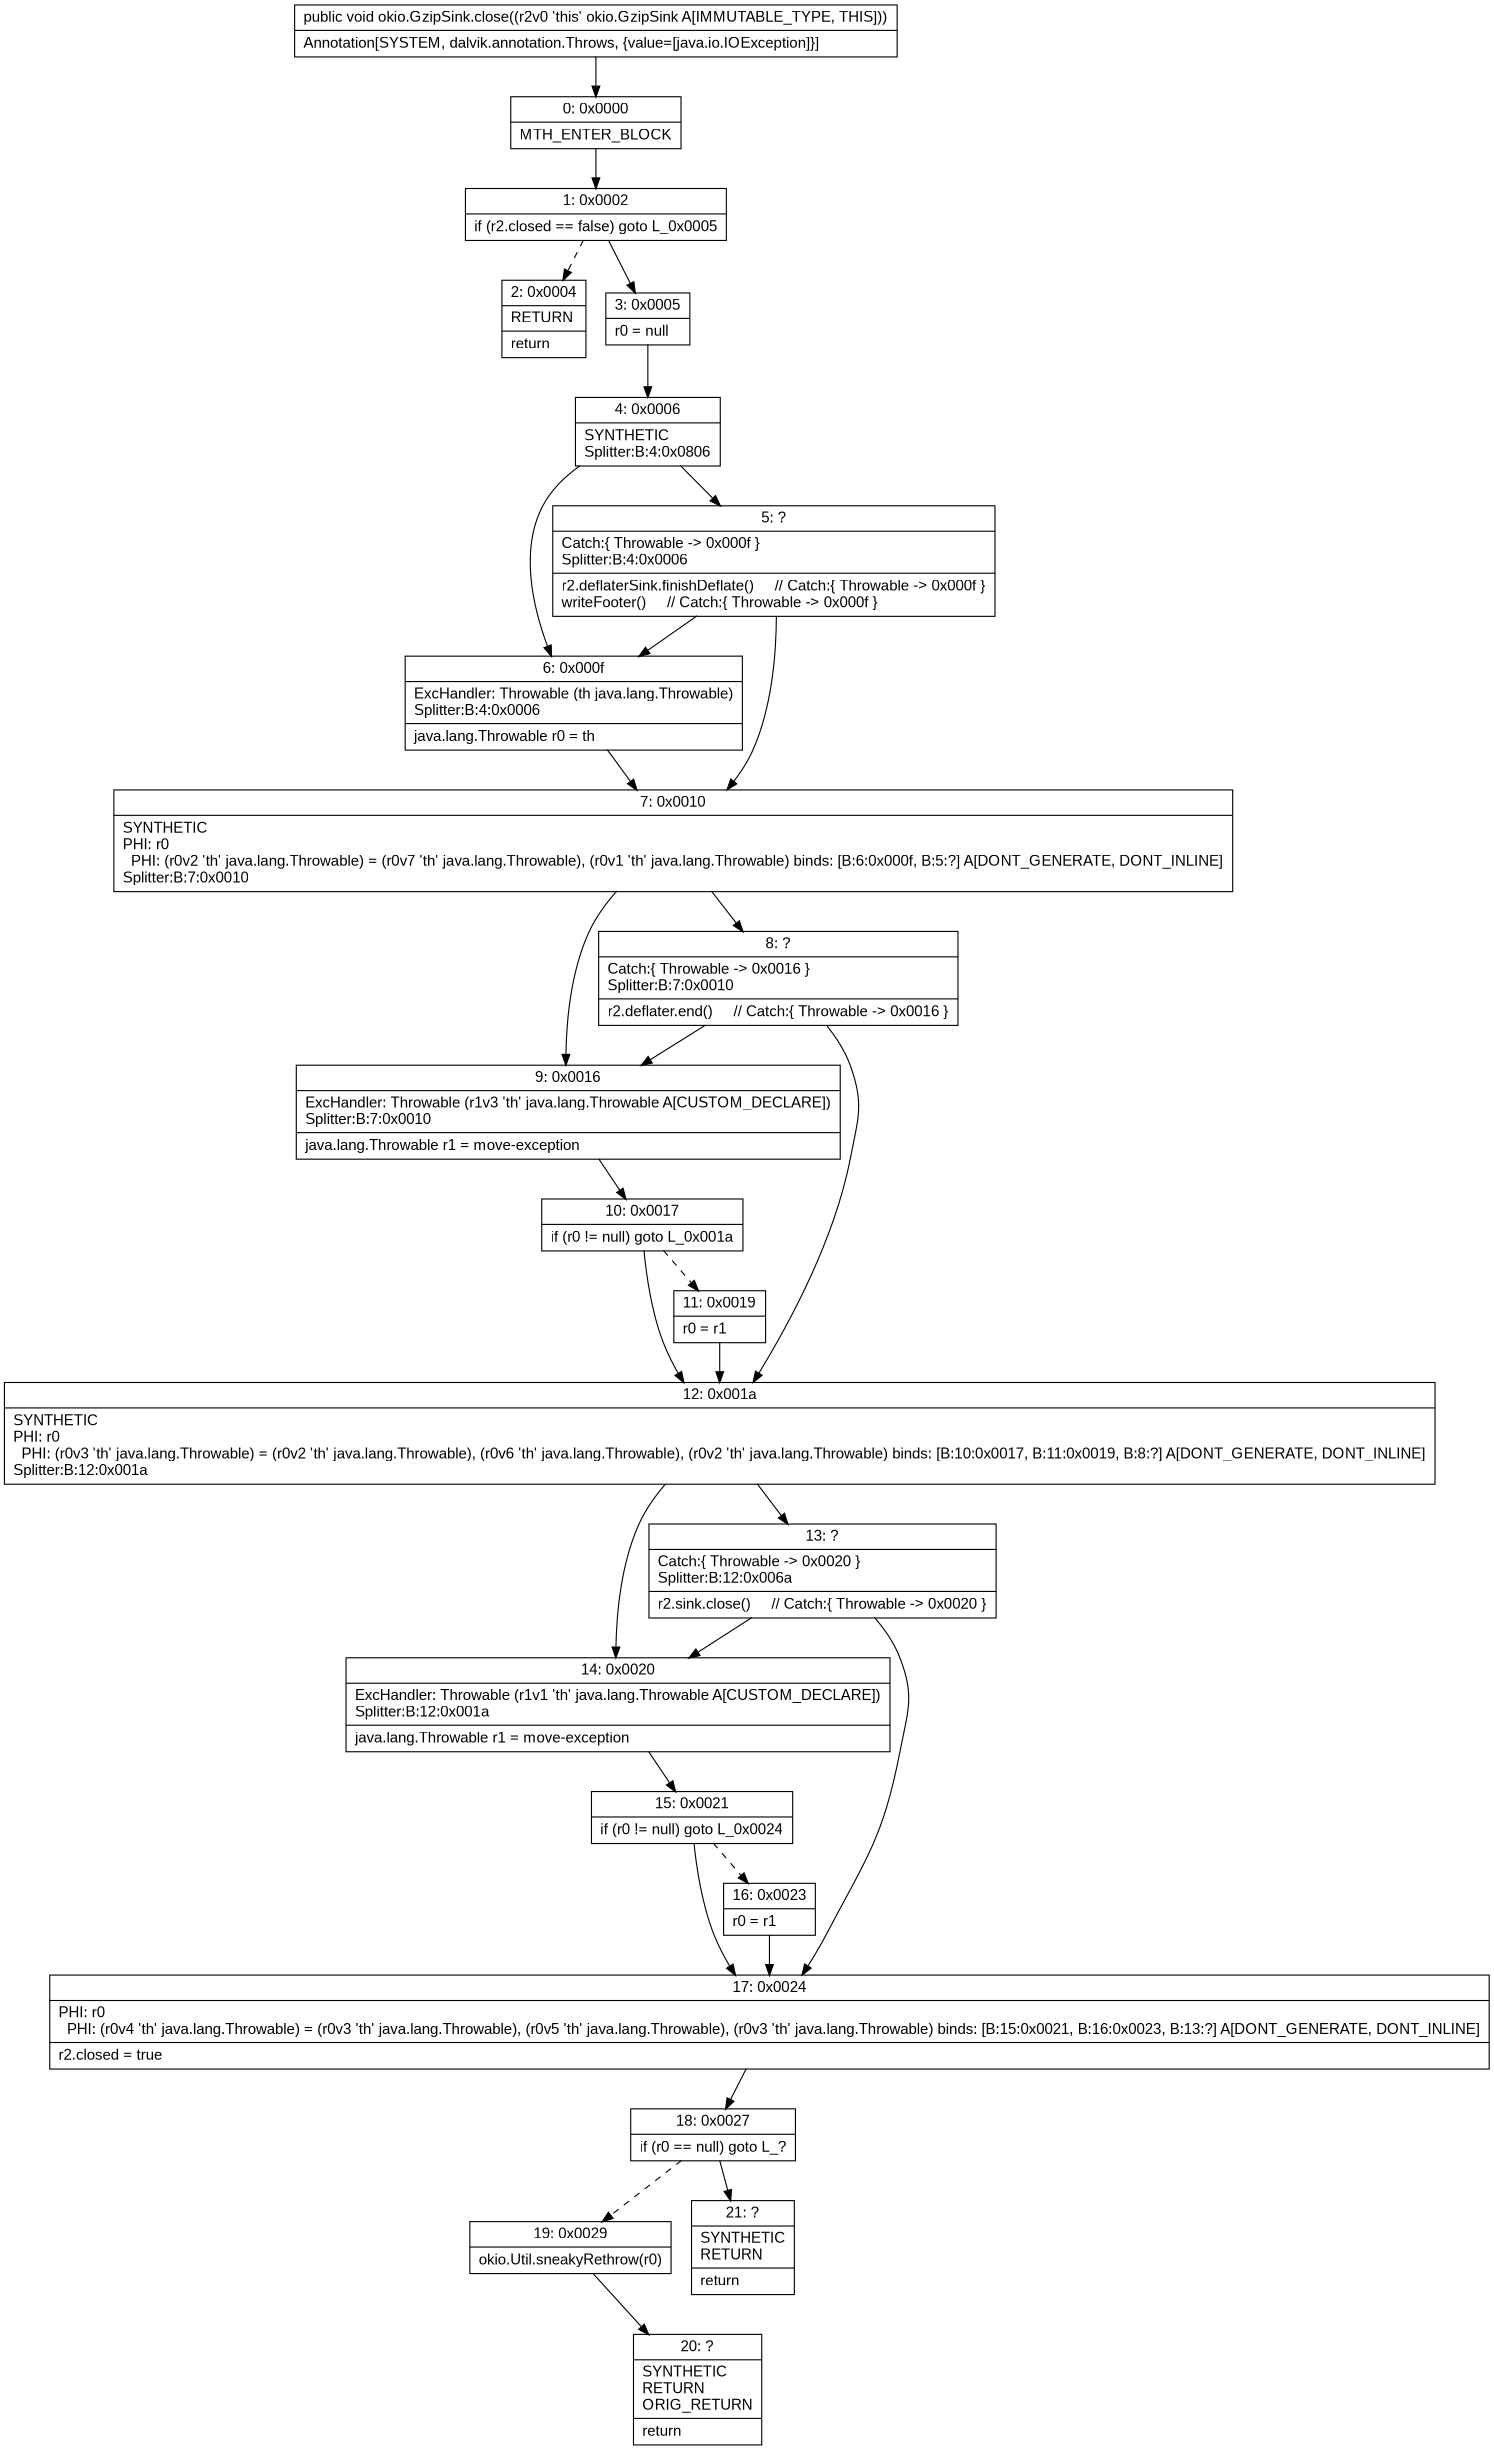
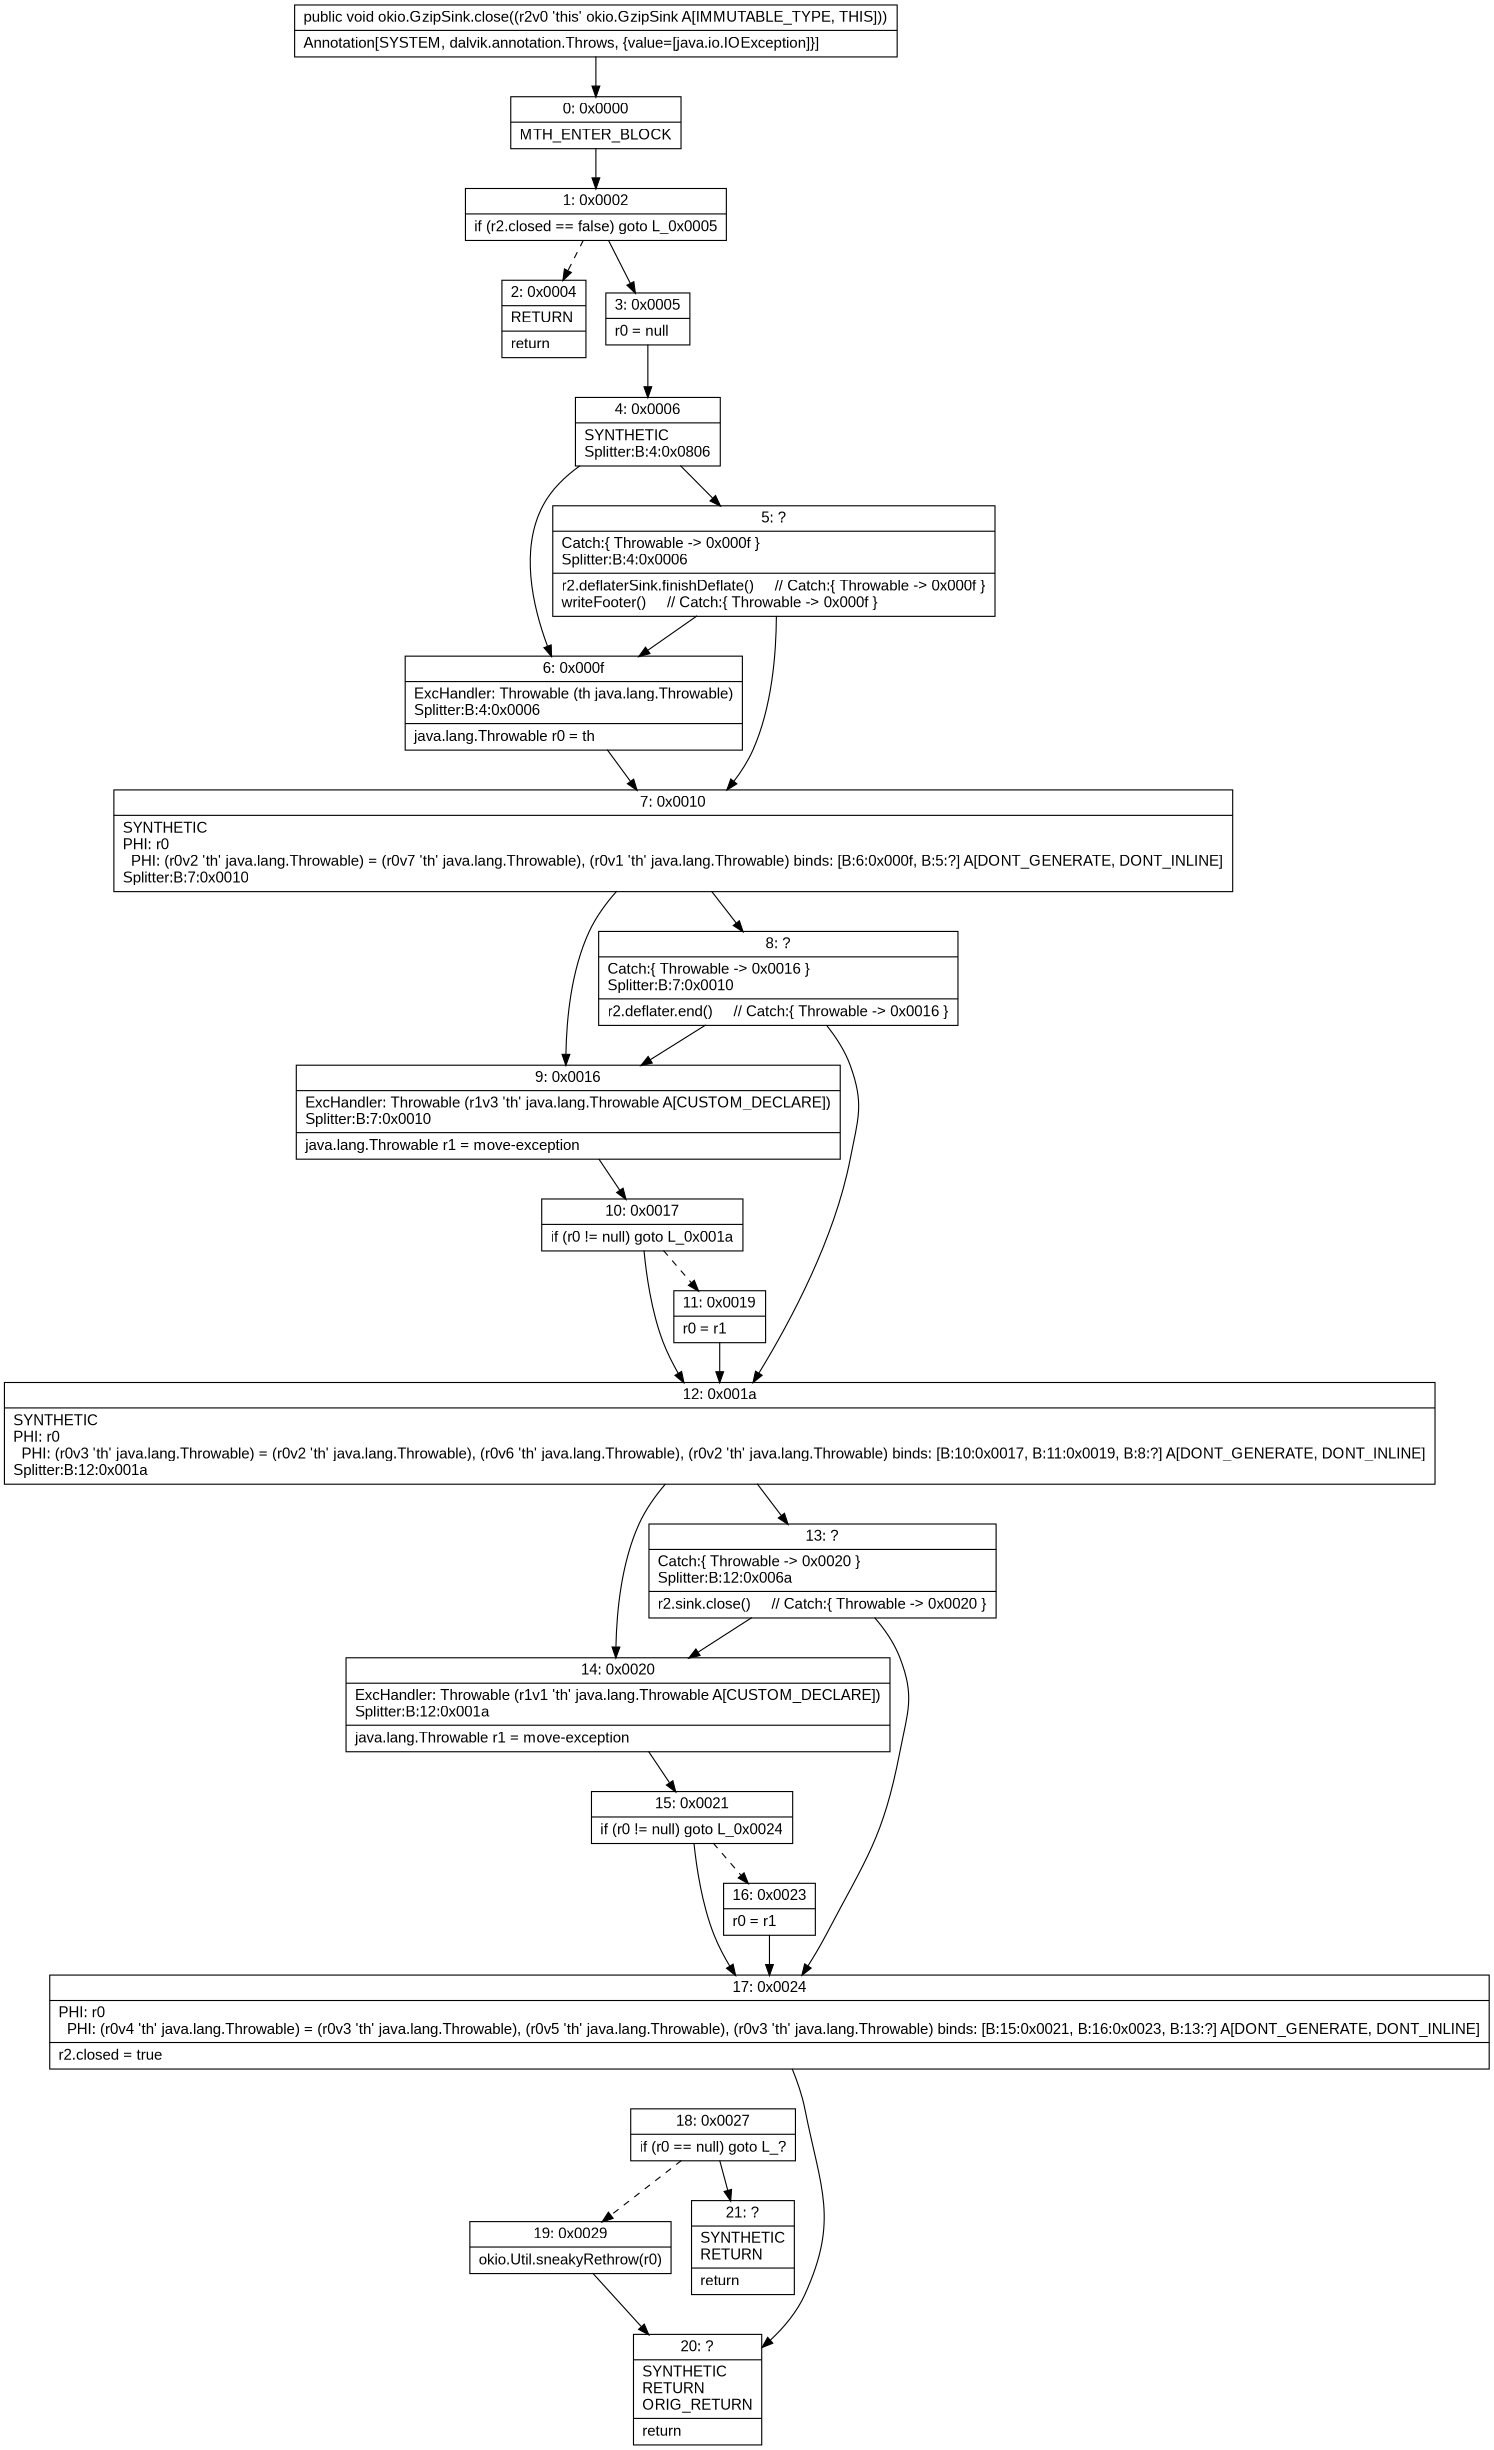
(738, 2084) -> (824, 2210)
